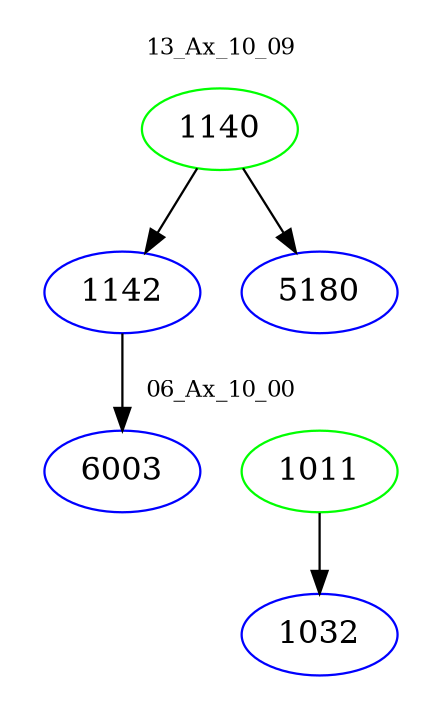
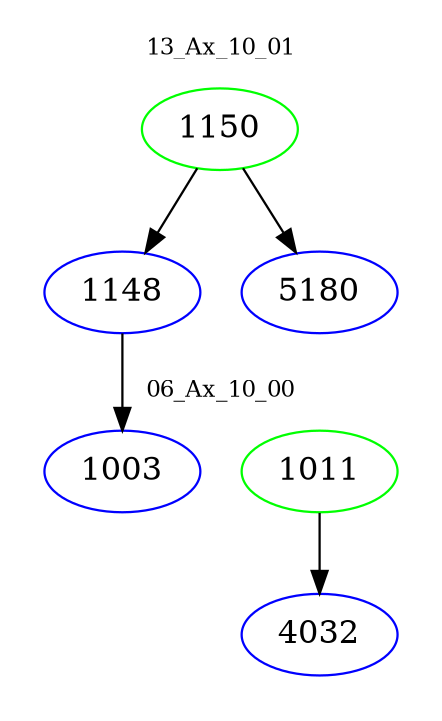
(221, 49) -> (221, 49)
(220, 129) -> (220, 129)
(122, 292) -> (122, 292)
(122, 471) -> (122, 471)
(320, 635) -> (320, 635)
